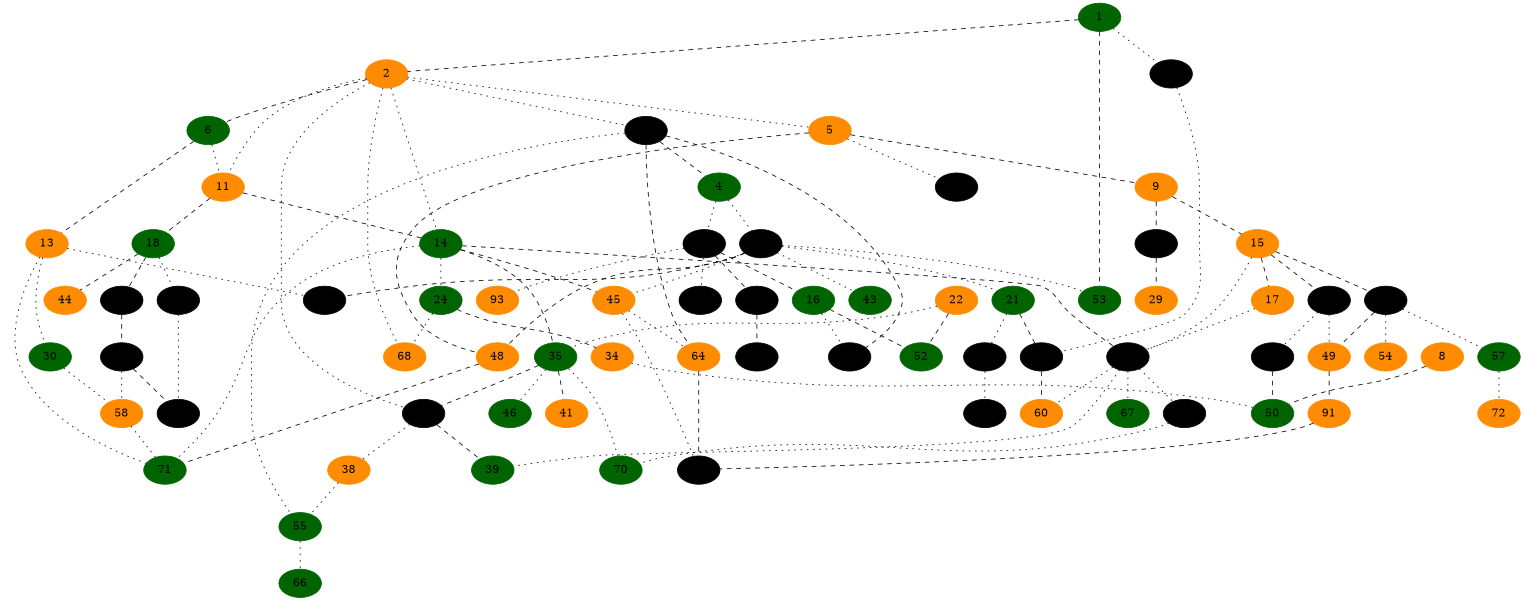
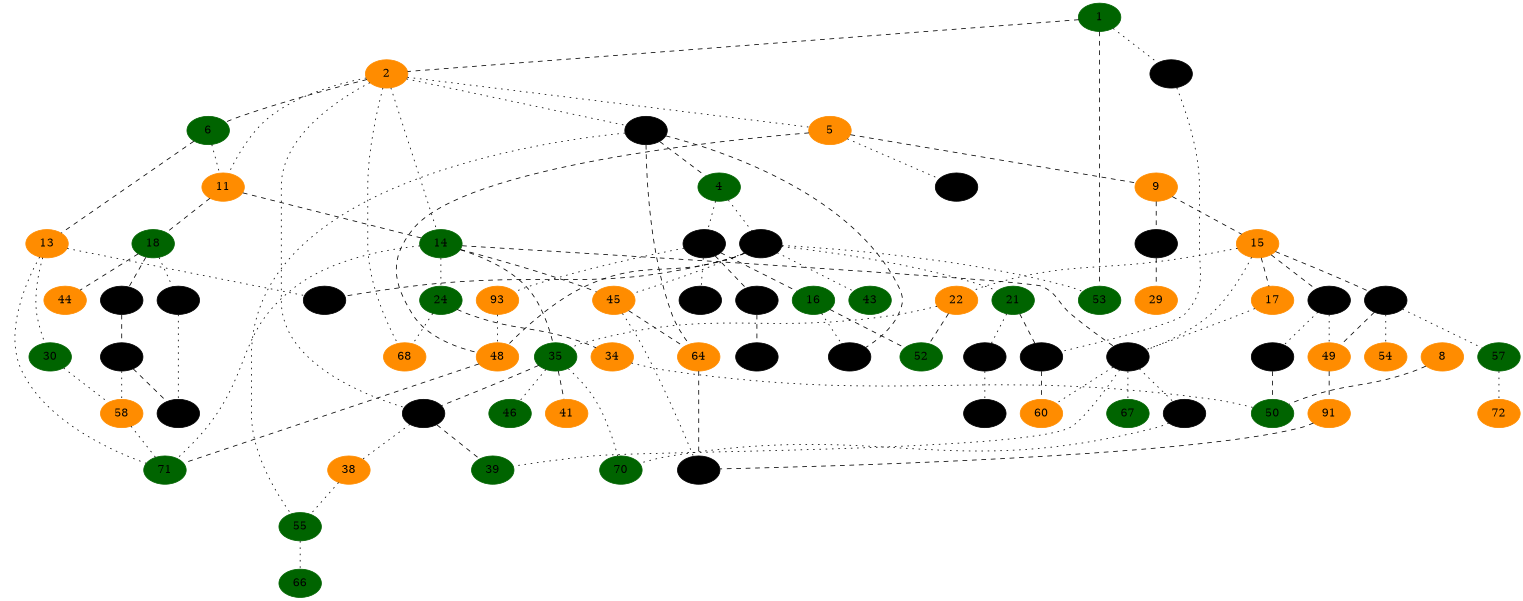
none -> (1104, 266)
none -> (497, 329)
(662, 332) -> (662, 332)
